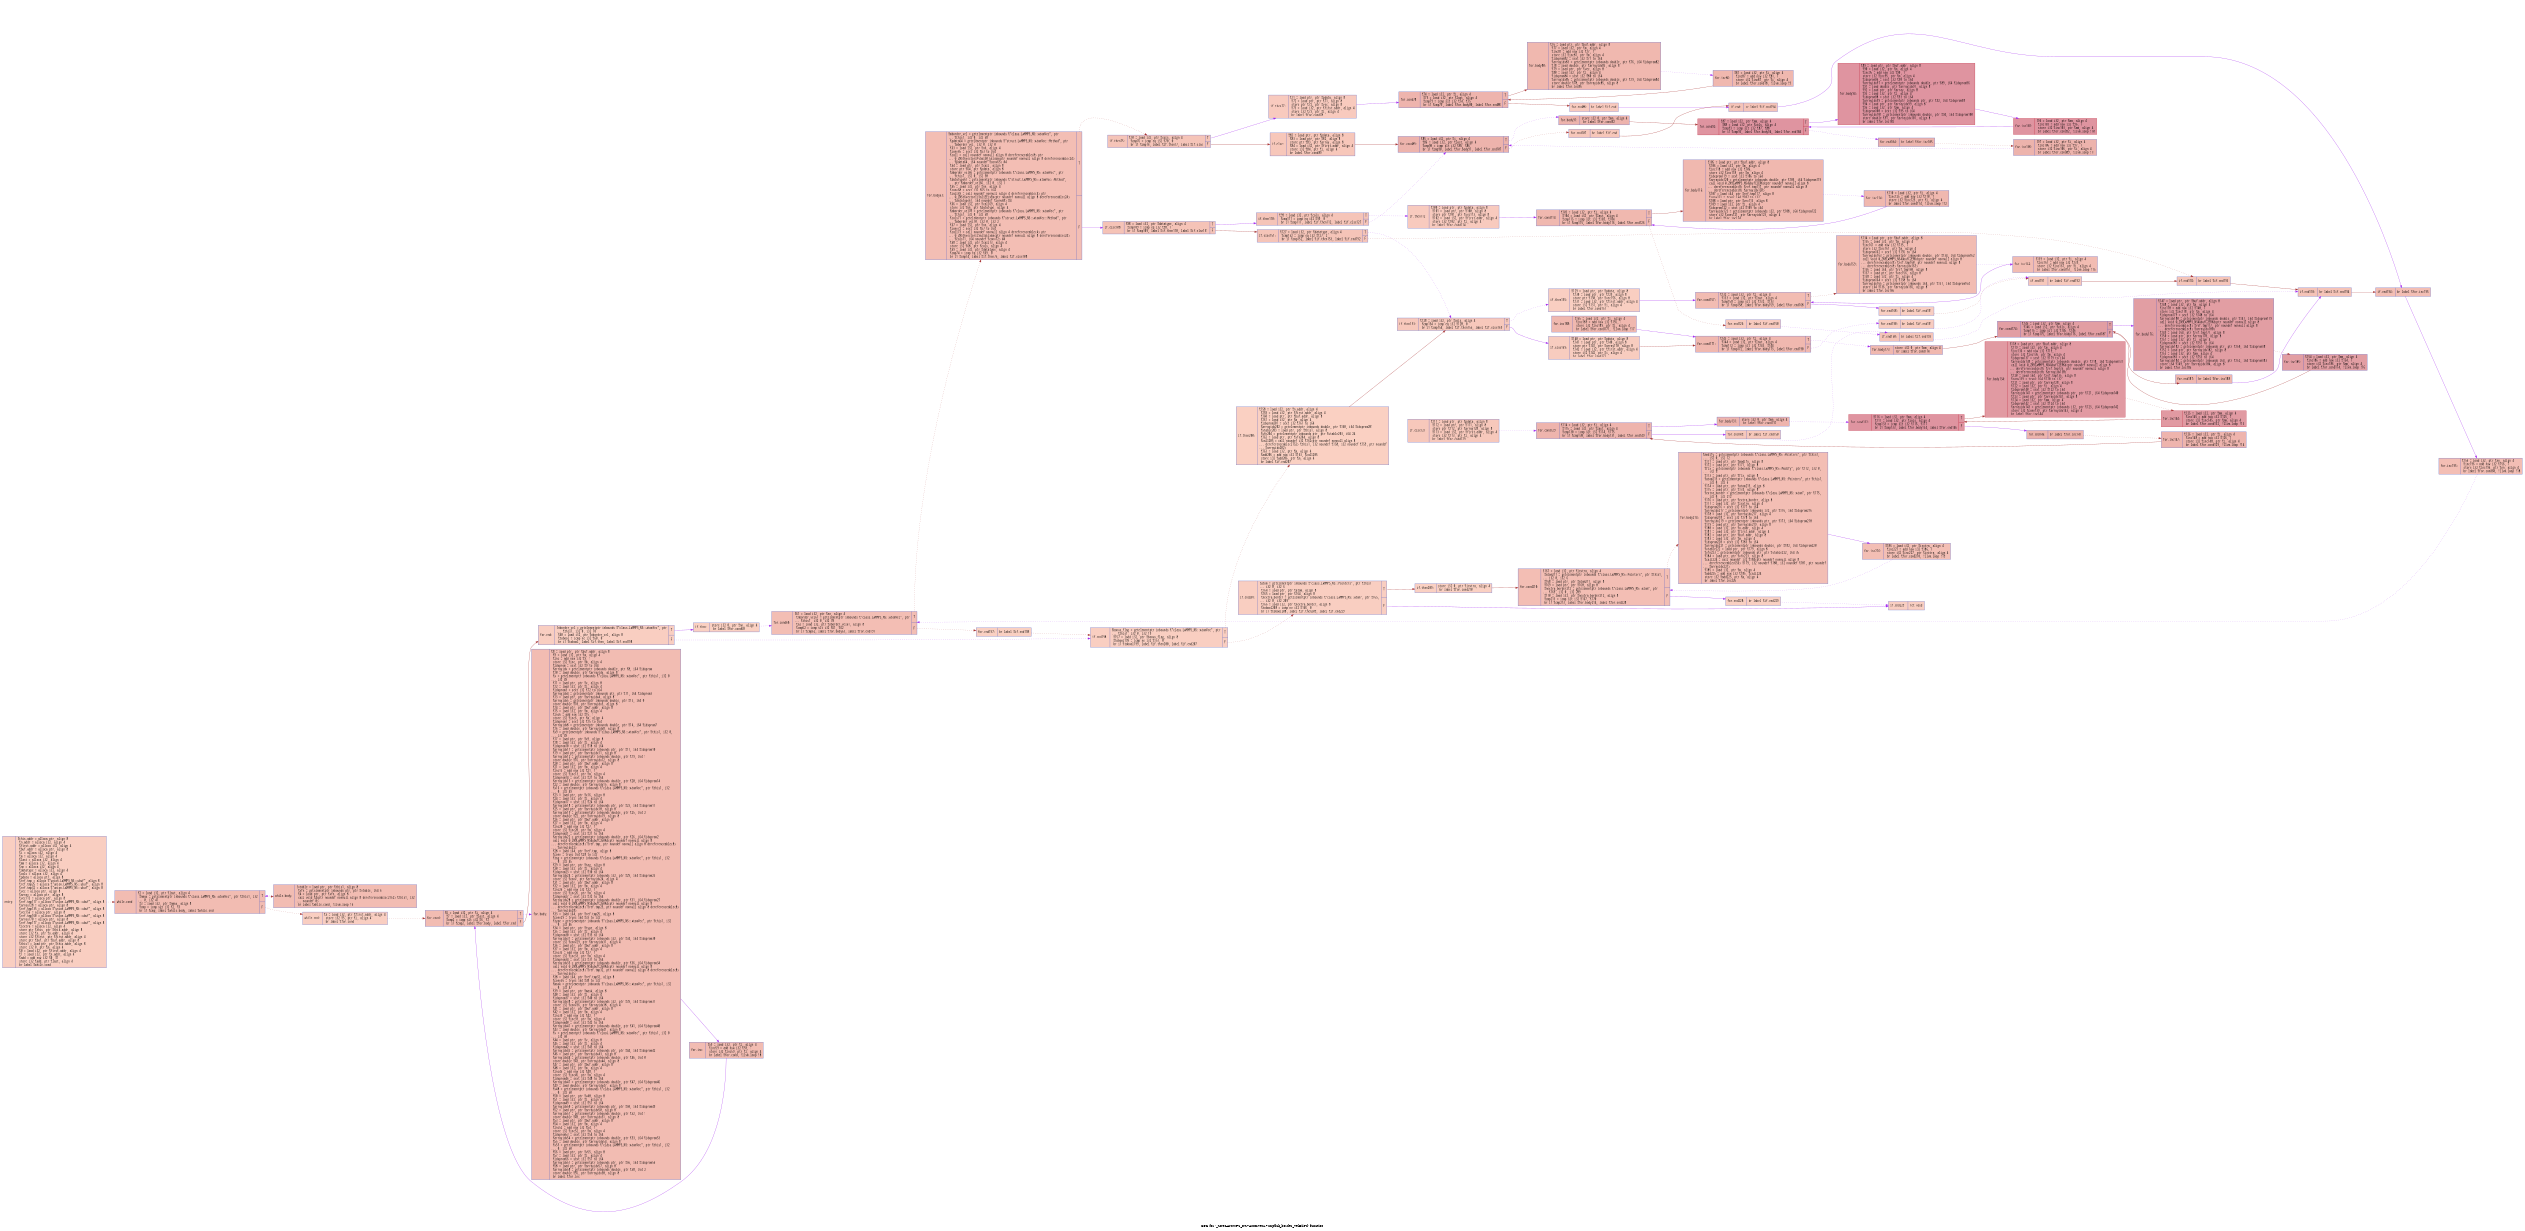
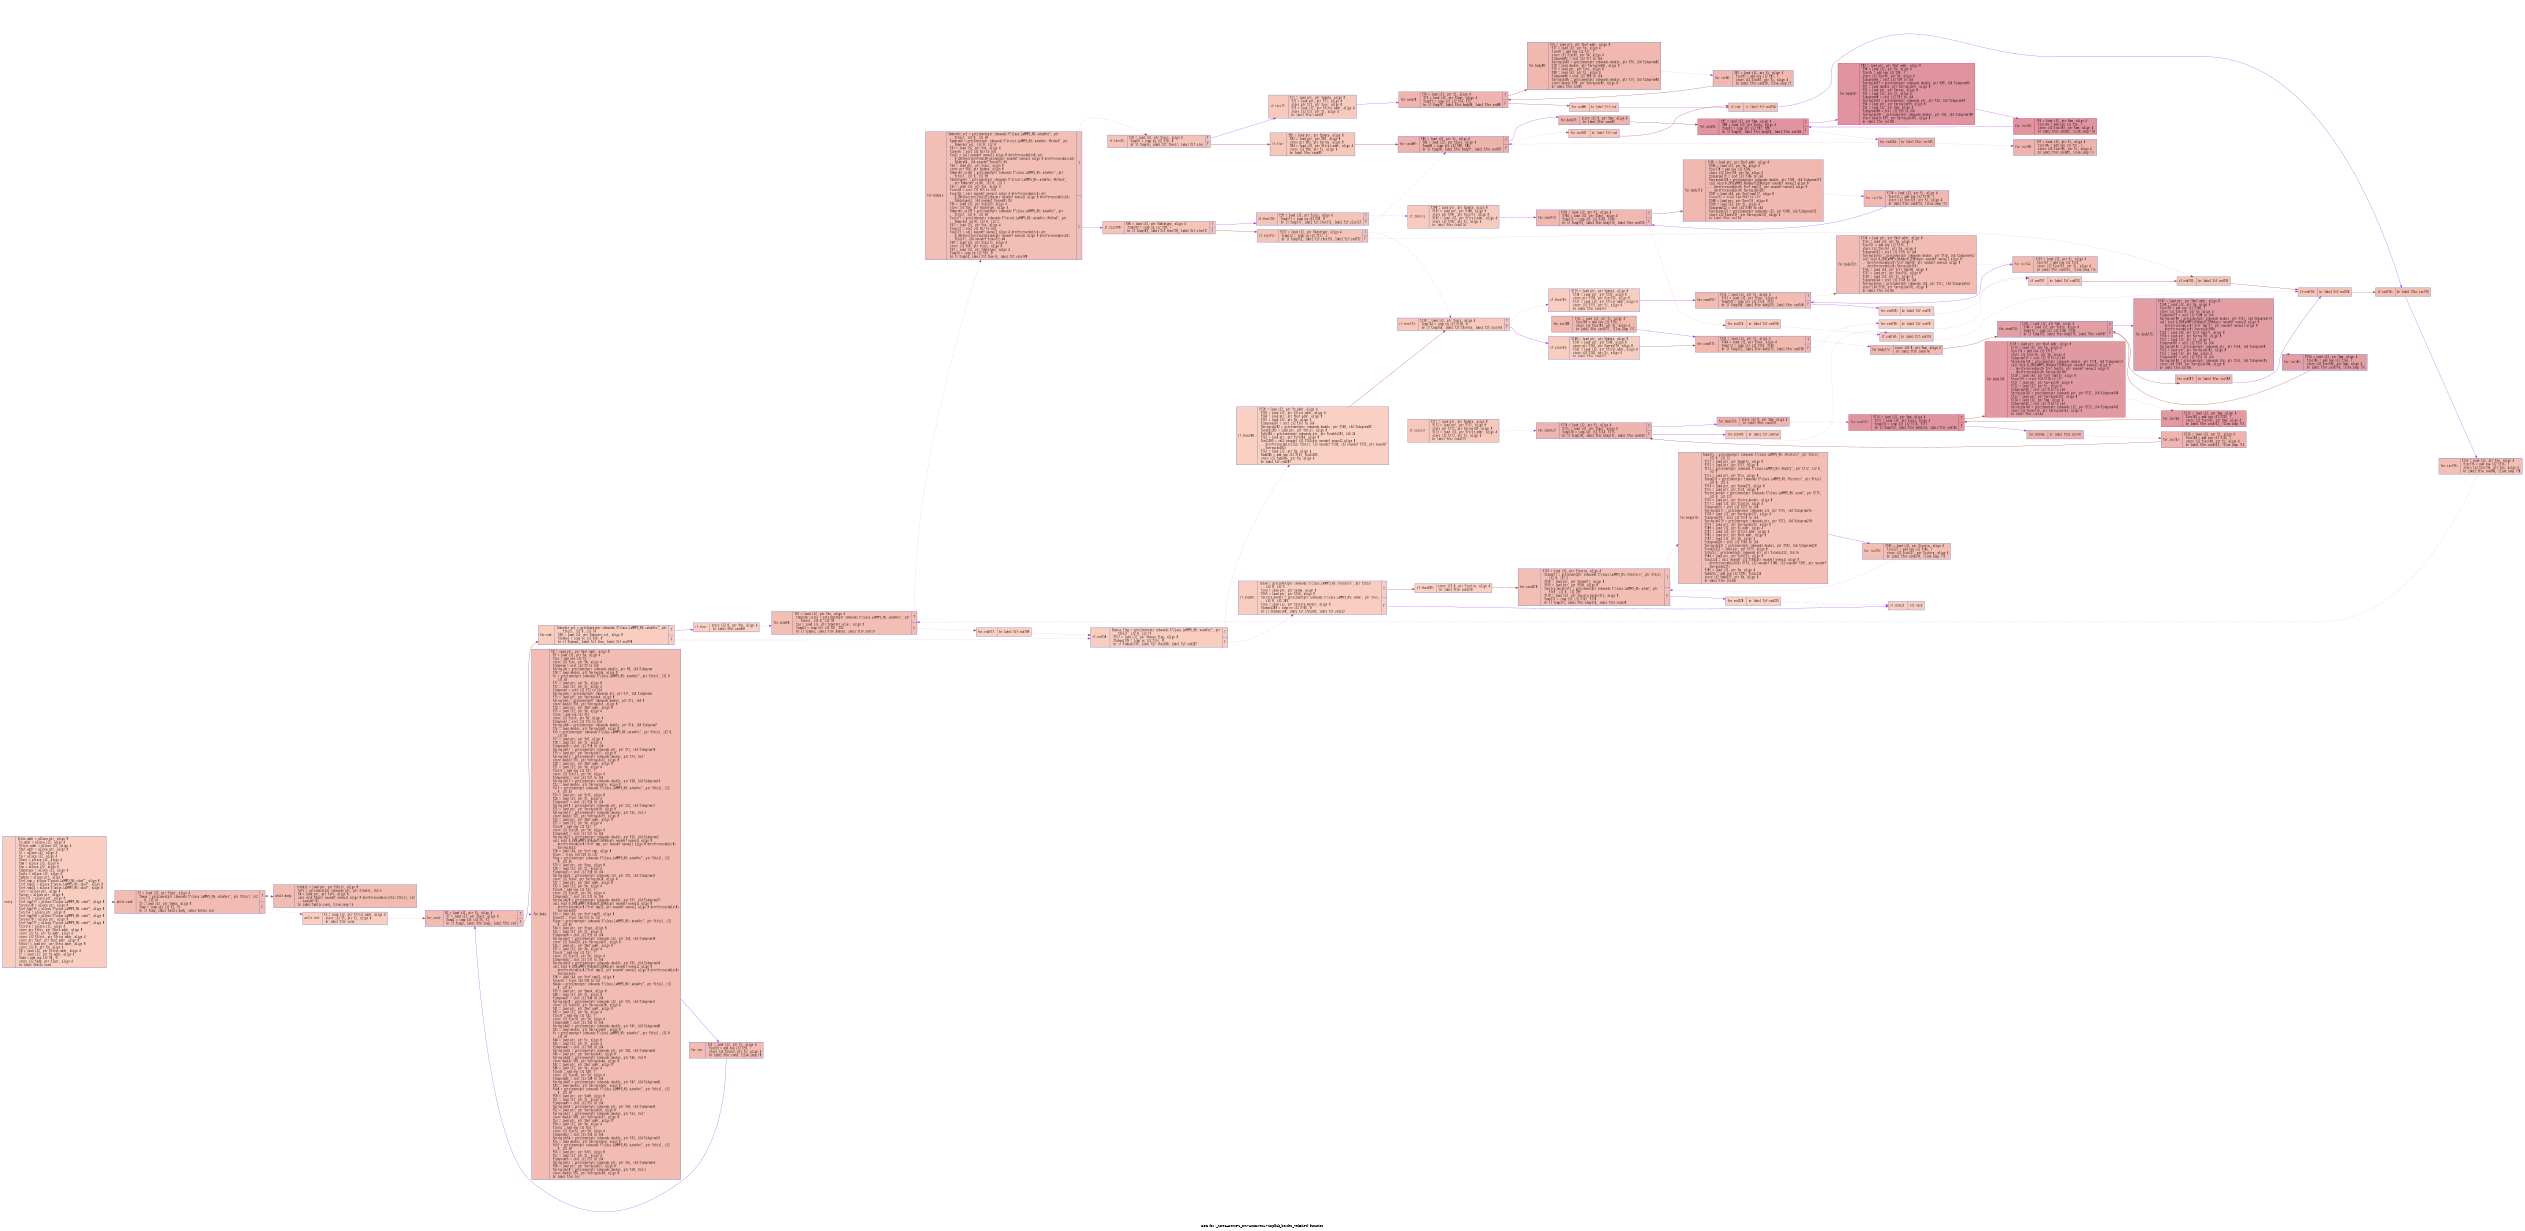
(1528, 122) -> (1528, 122)
(1762, 148) -> (1695, 143)
